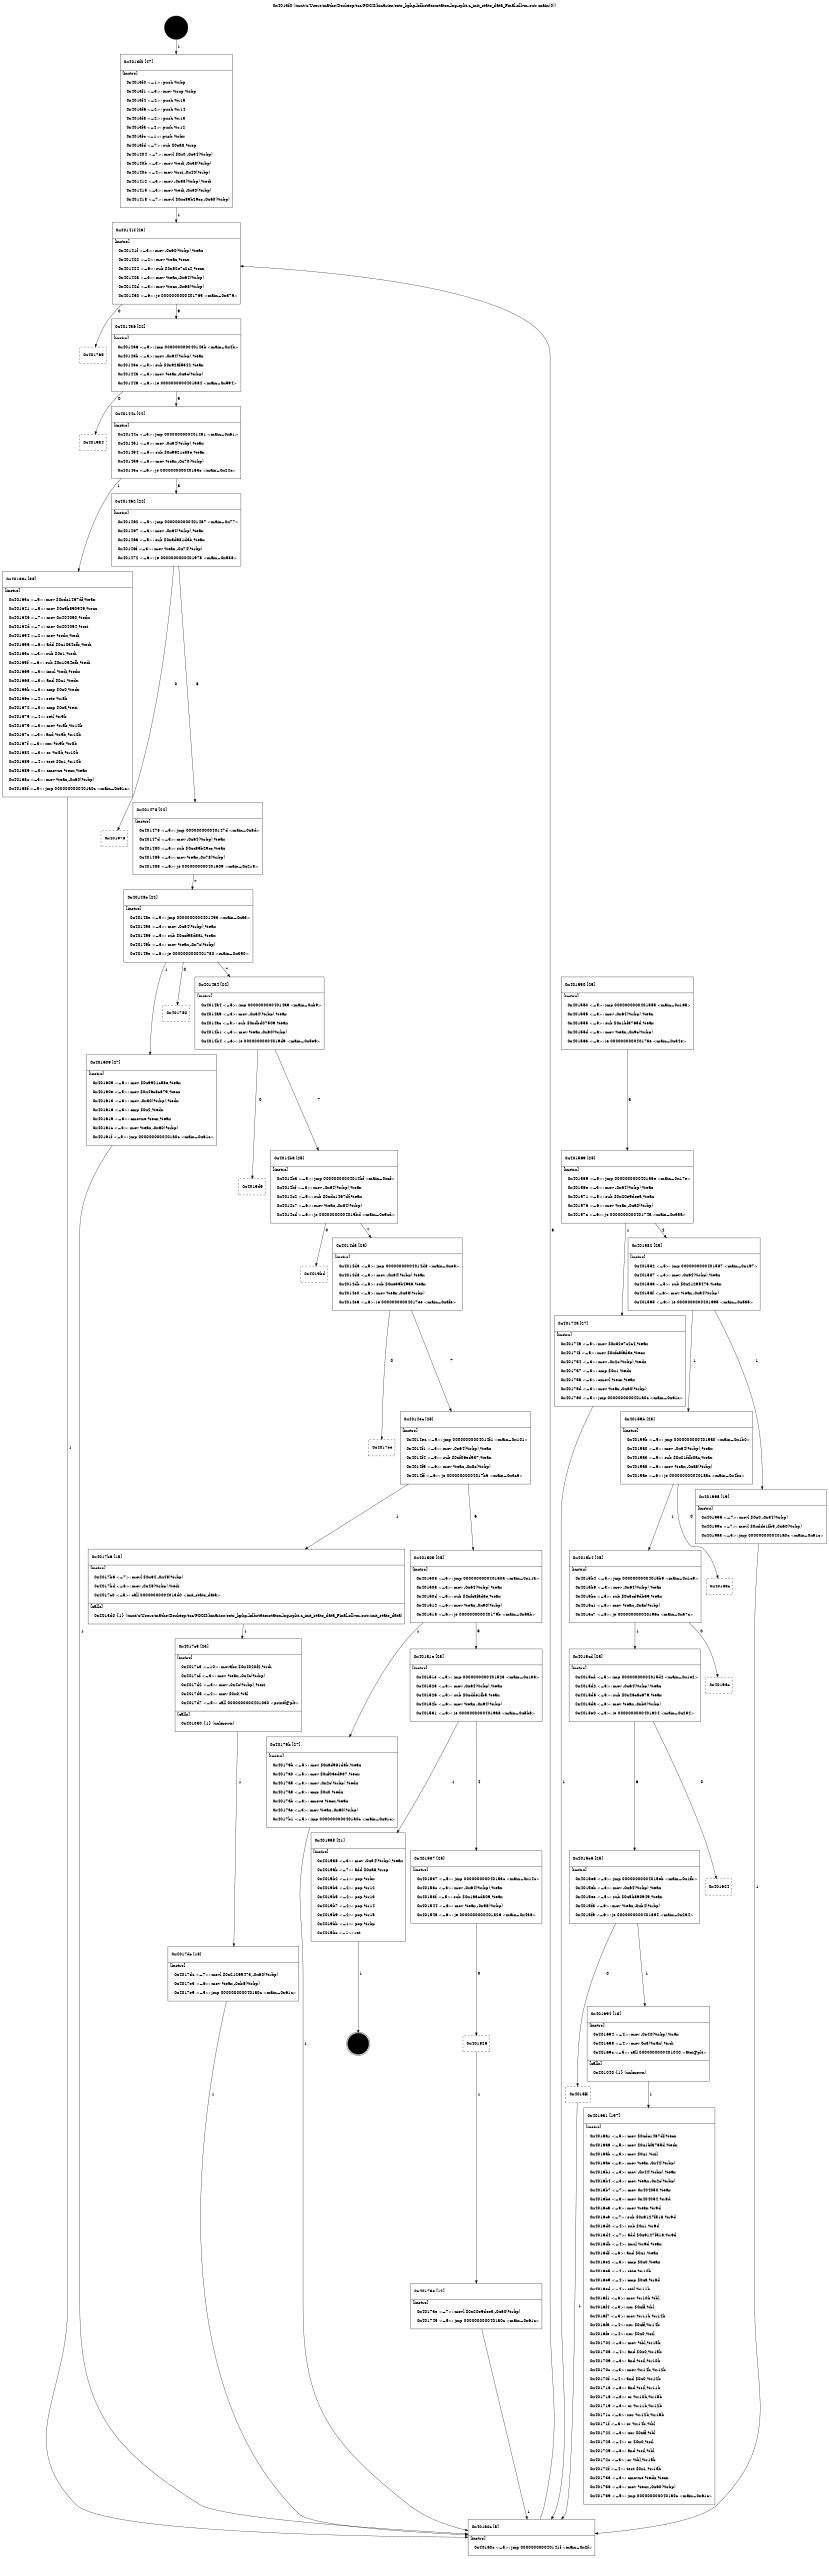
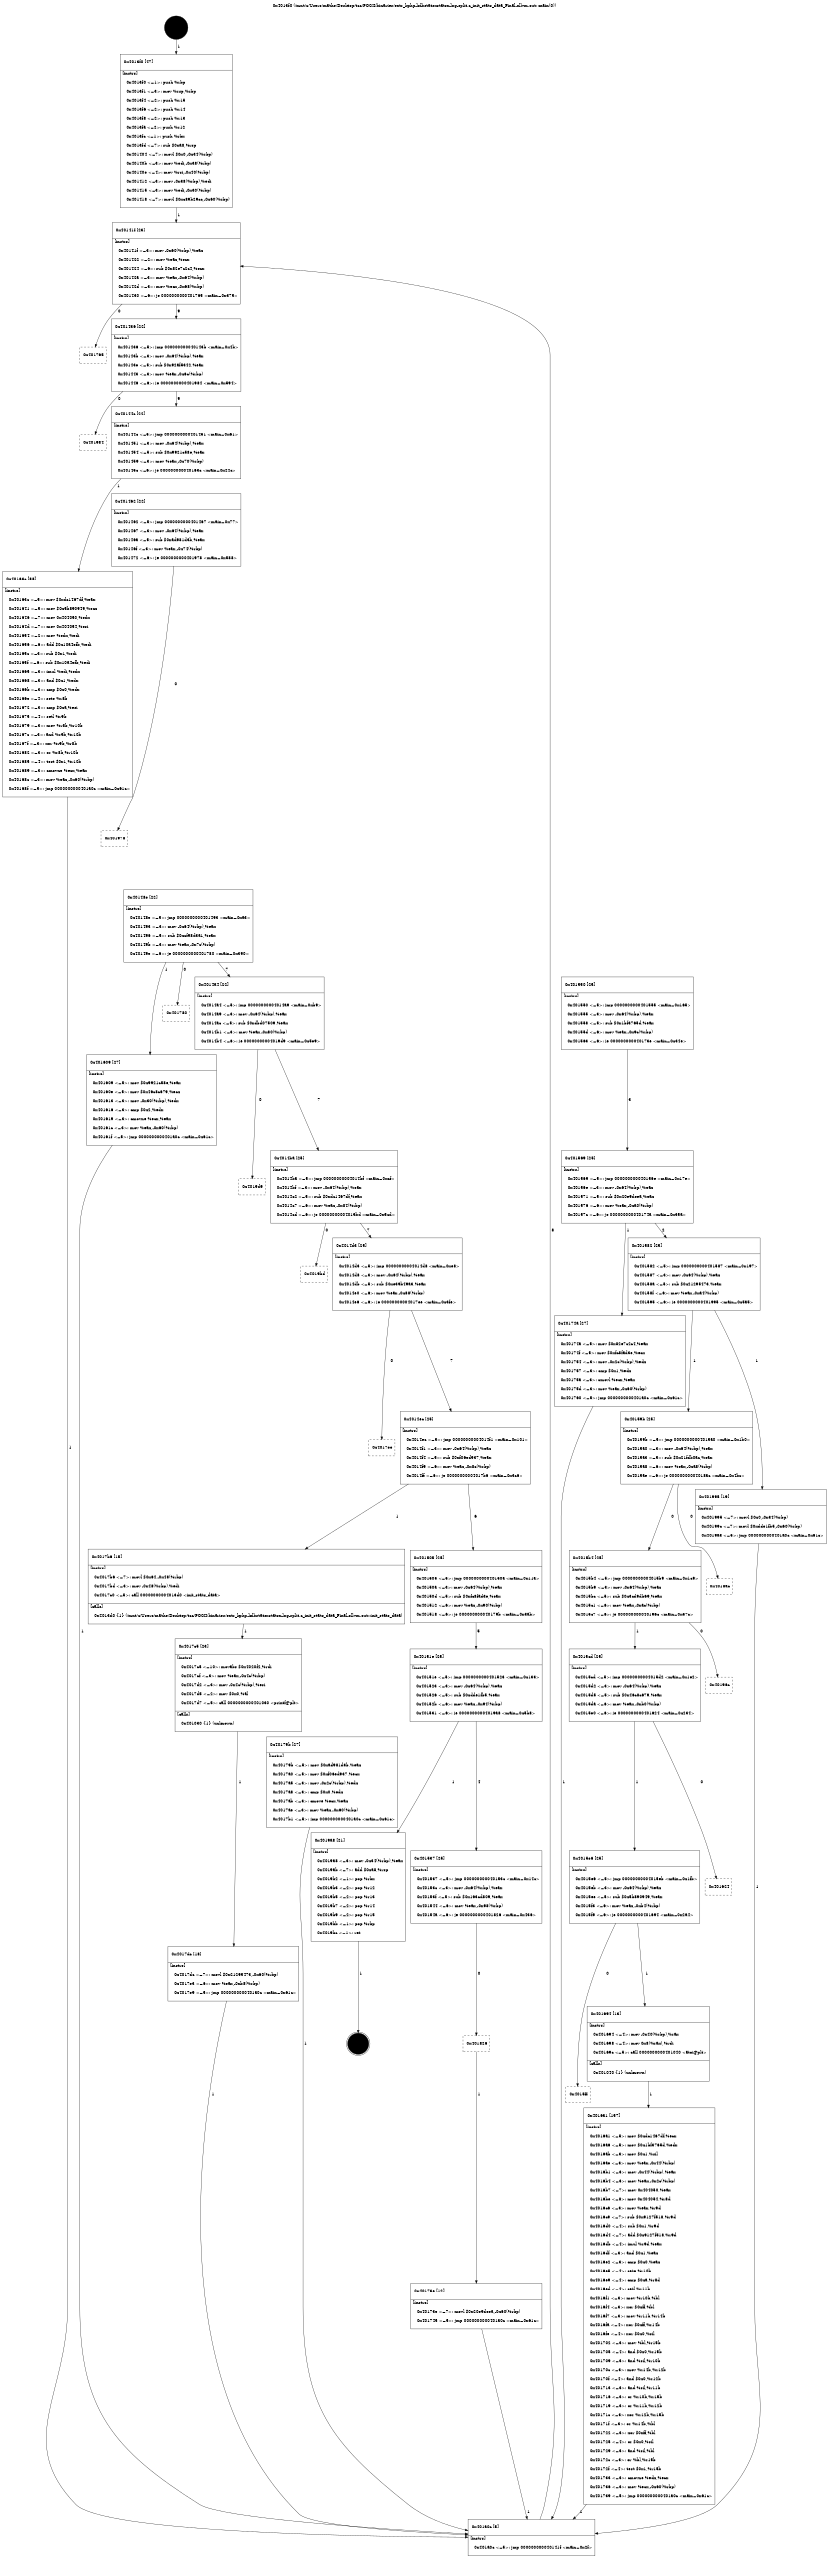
(176, 485) -> none
(198, 838) -> none
(672, 1517) -> (672, 1517)
(382, 1675) -> none
(637, 1782) -> (637, 1782)
(575, 2310) -> (581, 2511)
